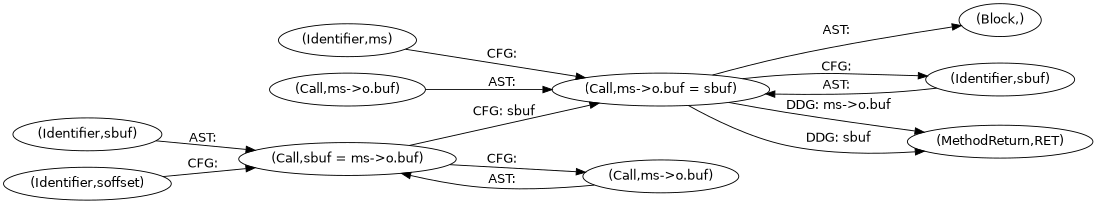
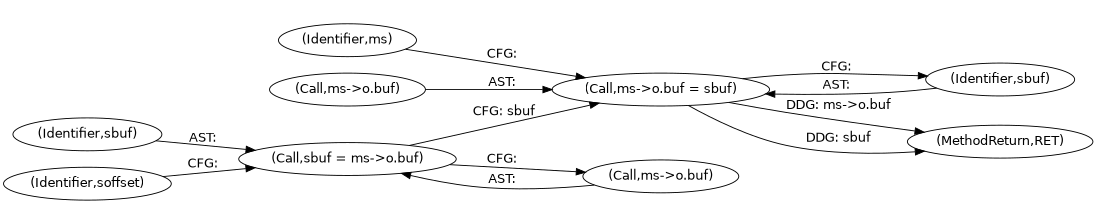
(1000, 20) -> none
